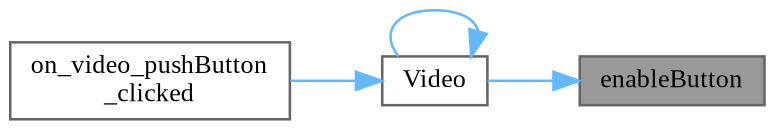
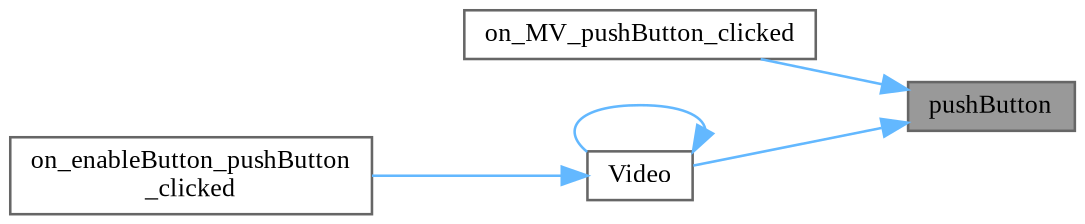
none -> (640, 35)
(150, 81) -> (191, 176)
(672, 81) -> (991, 106)
